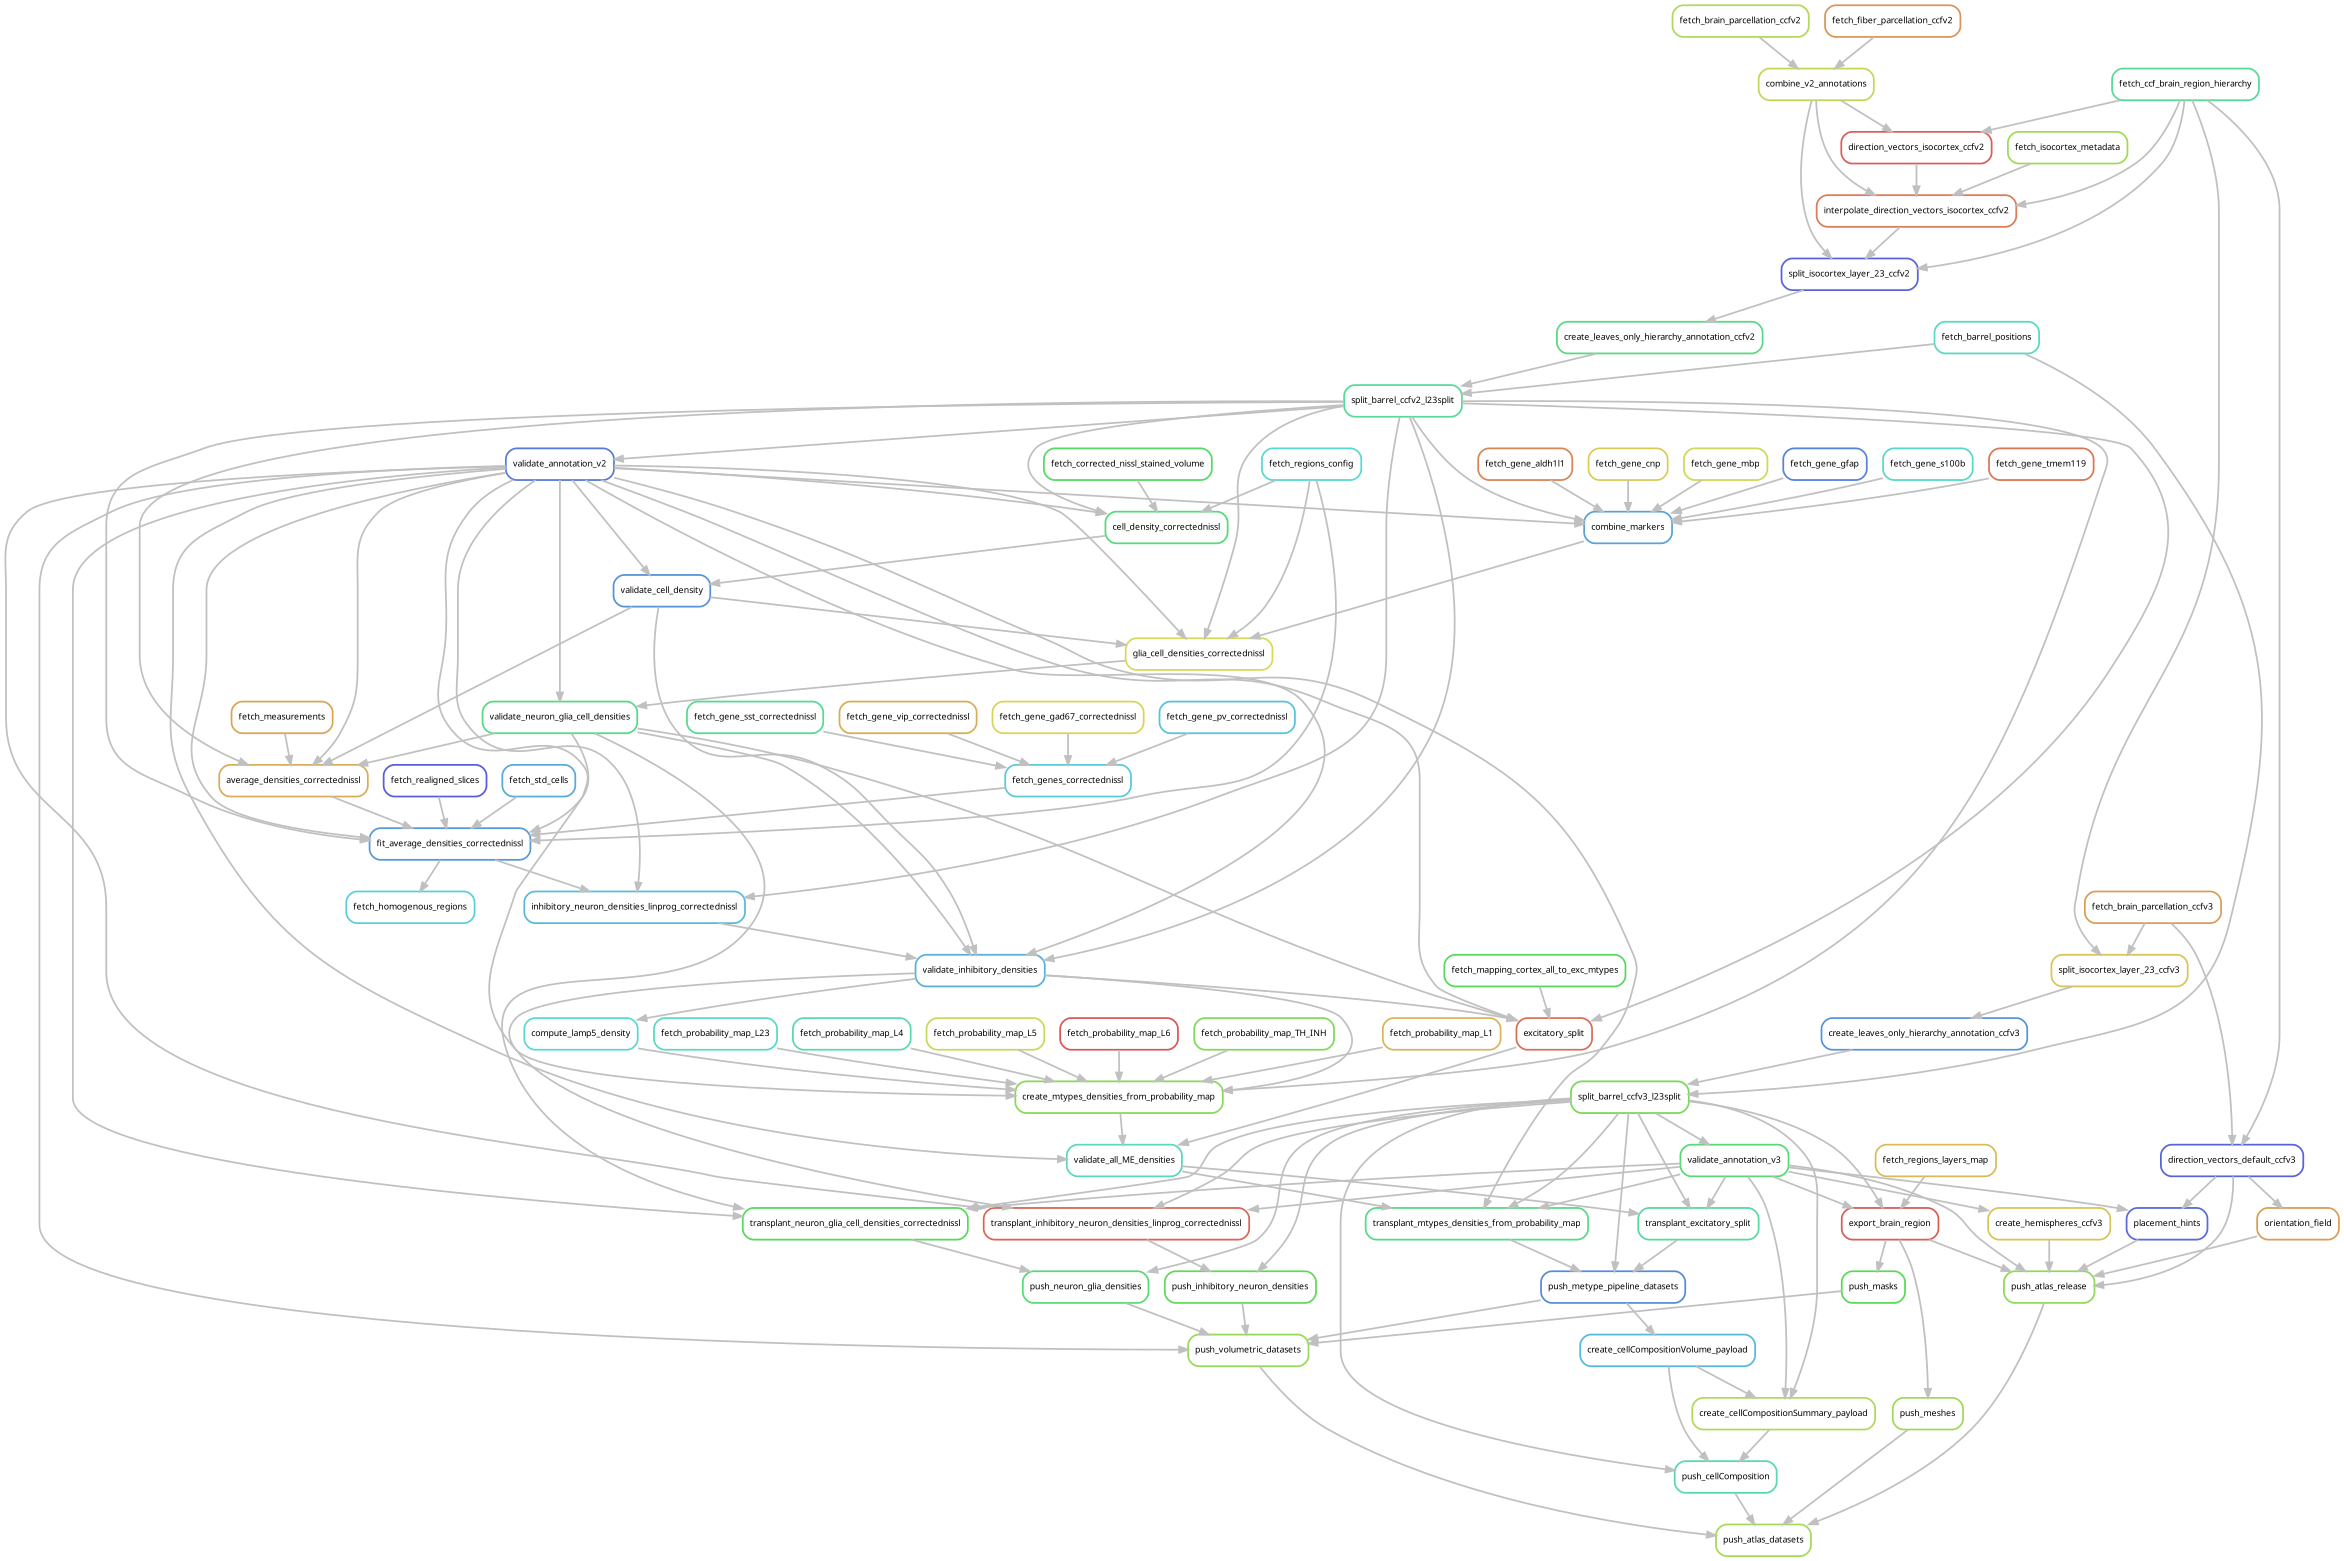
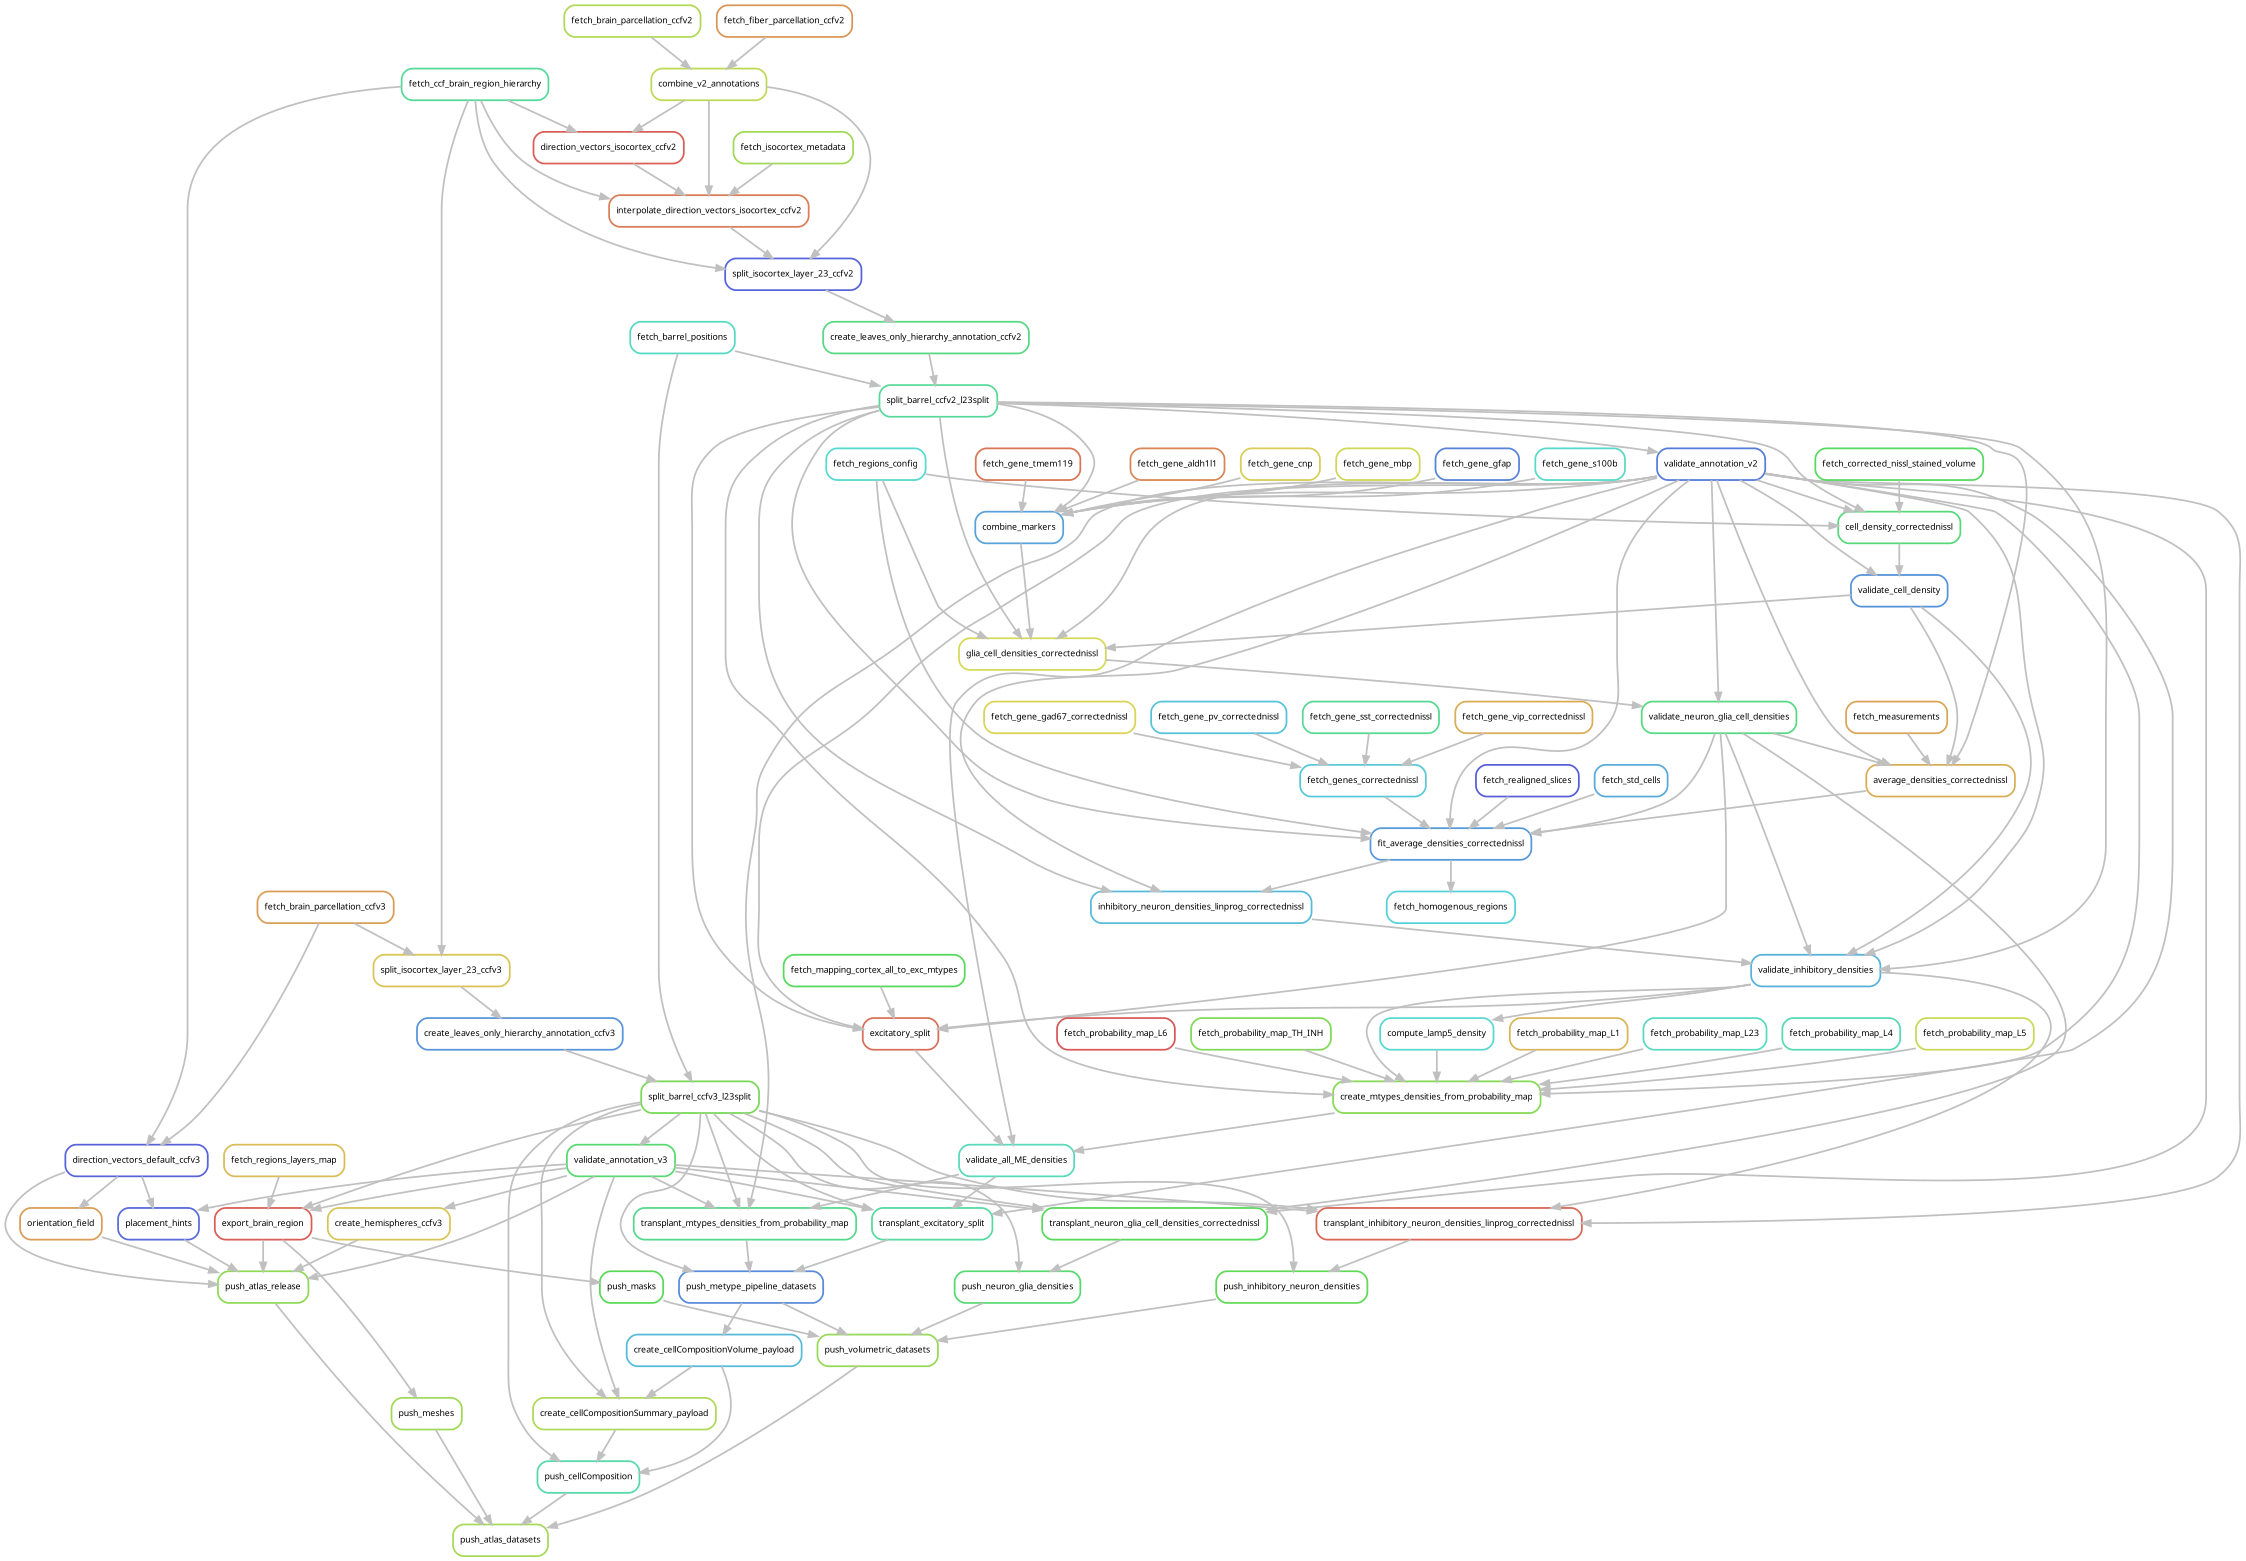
(45, 1230) -> (2077, 1047)
